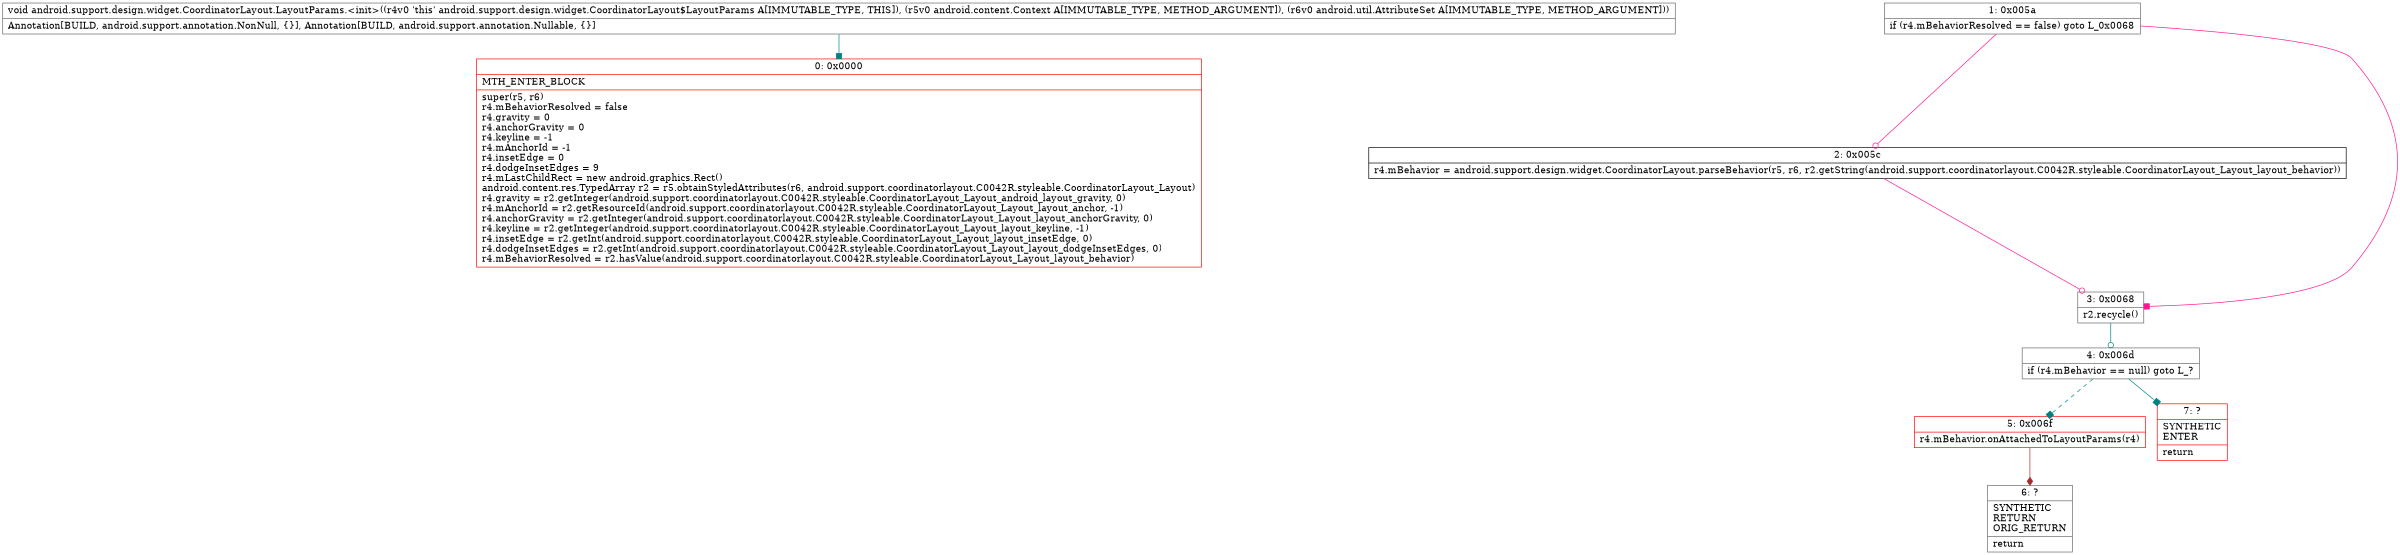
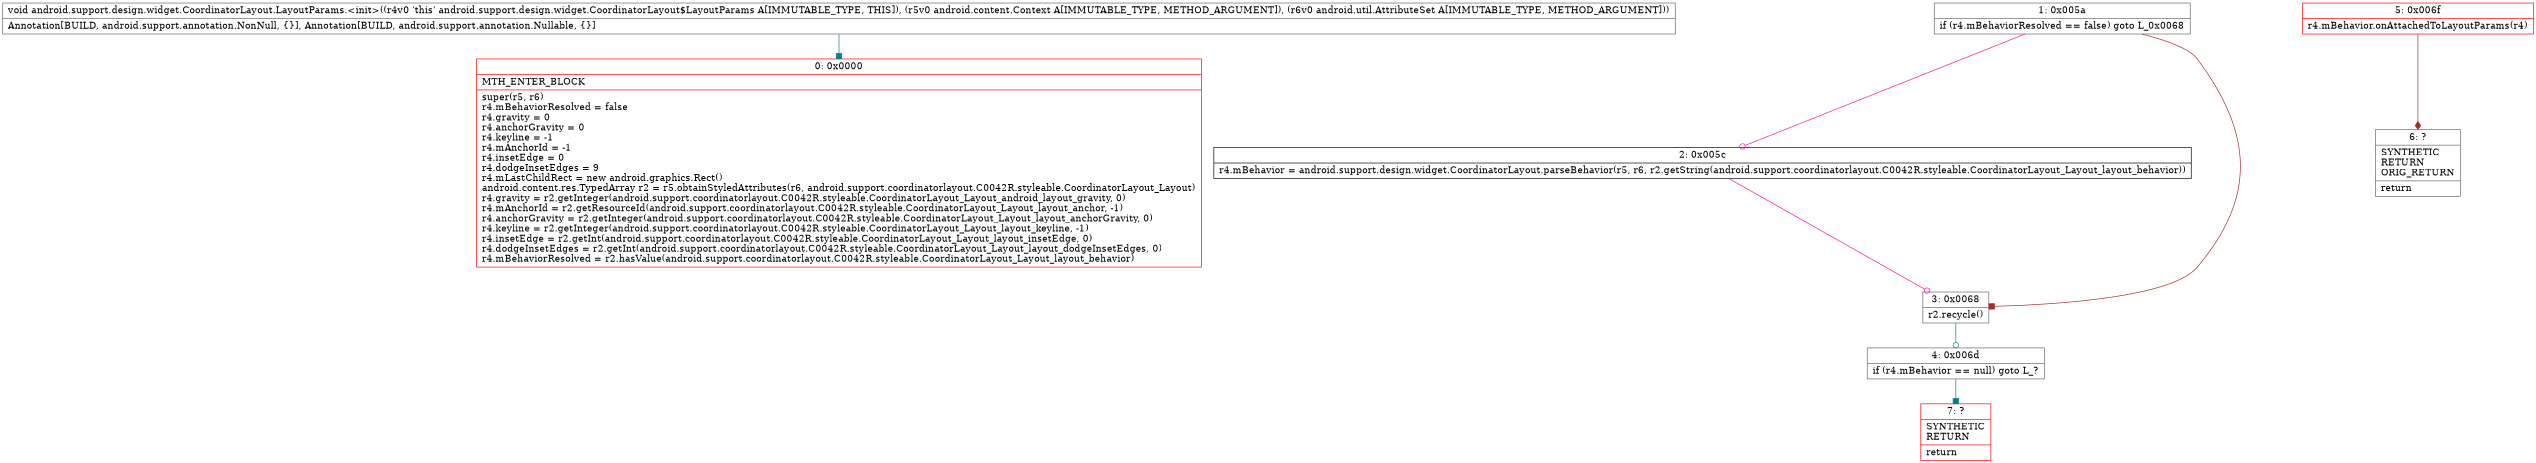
(2397, 159) -> (2221, 233)
(2073, 396) -> none
(2180, 437) -> (1948, 437)
